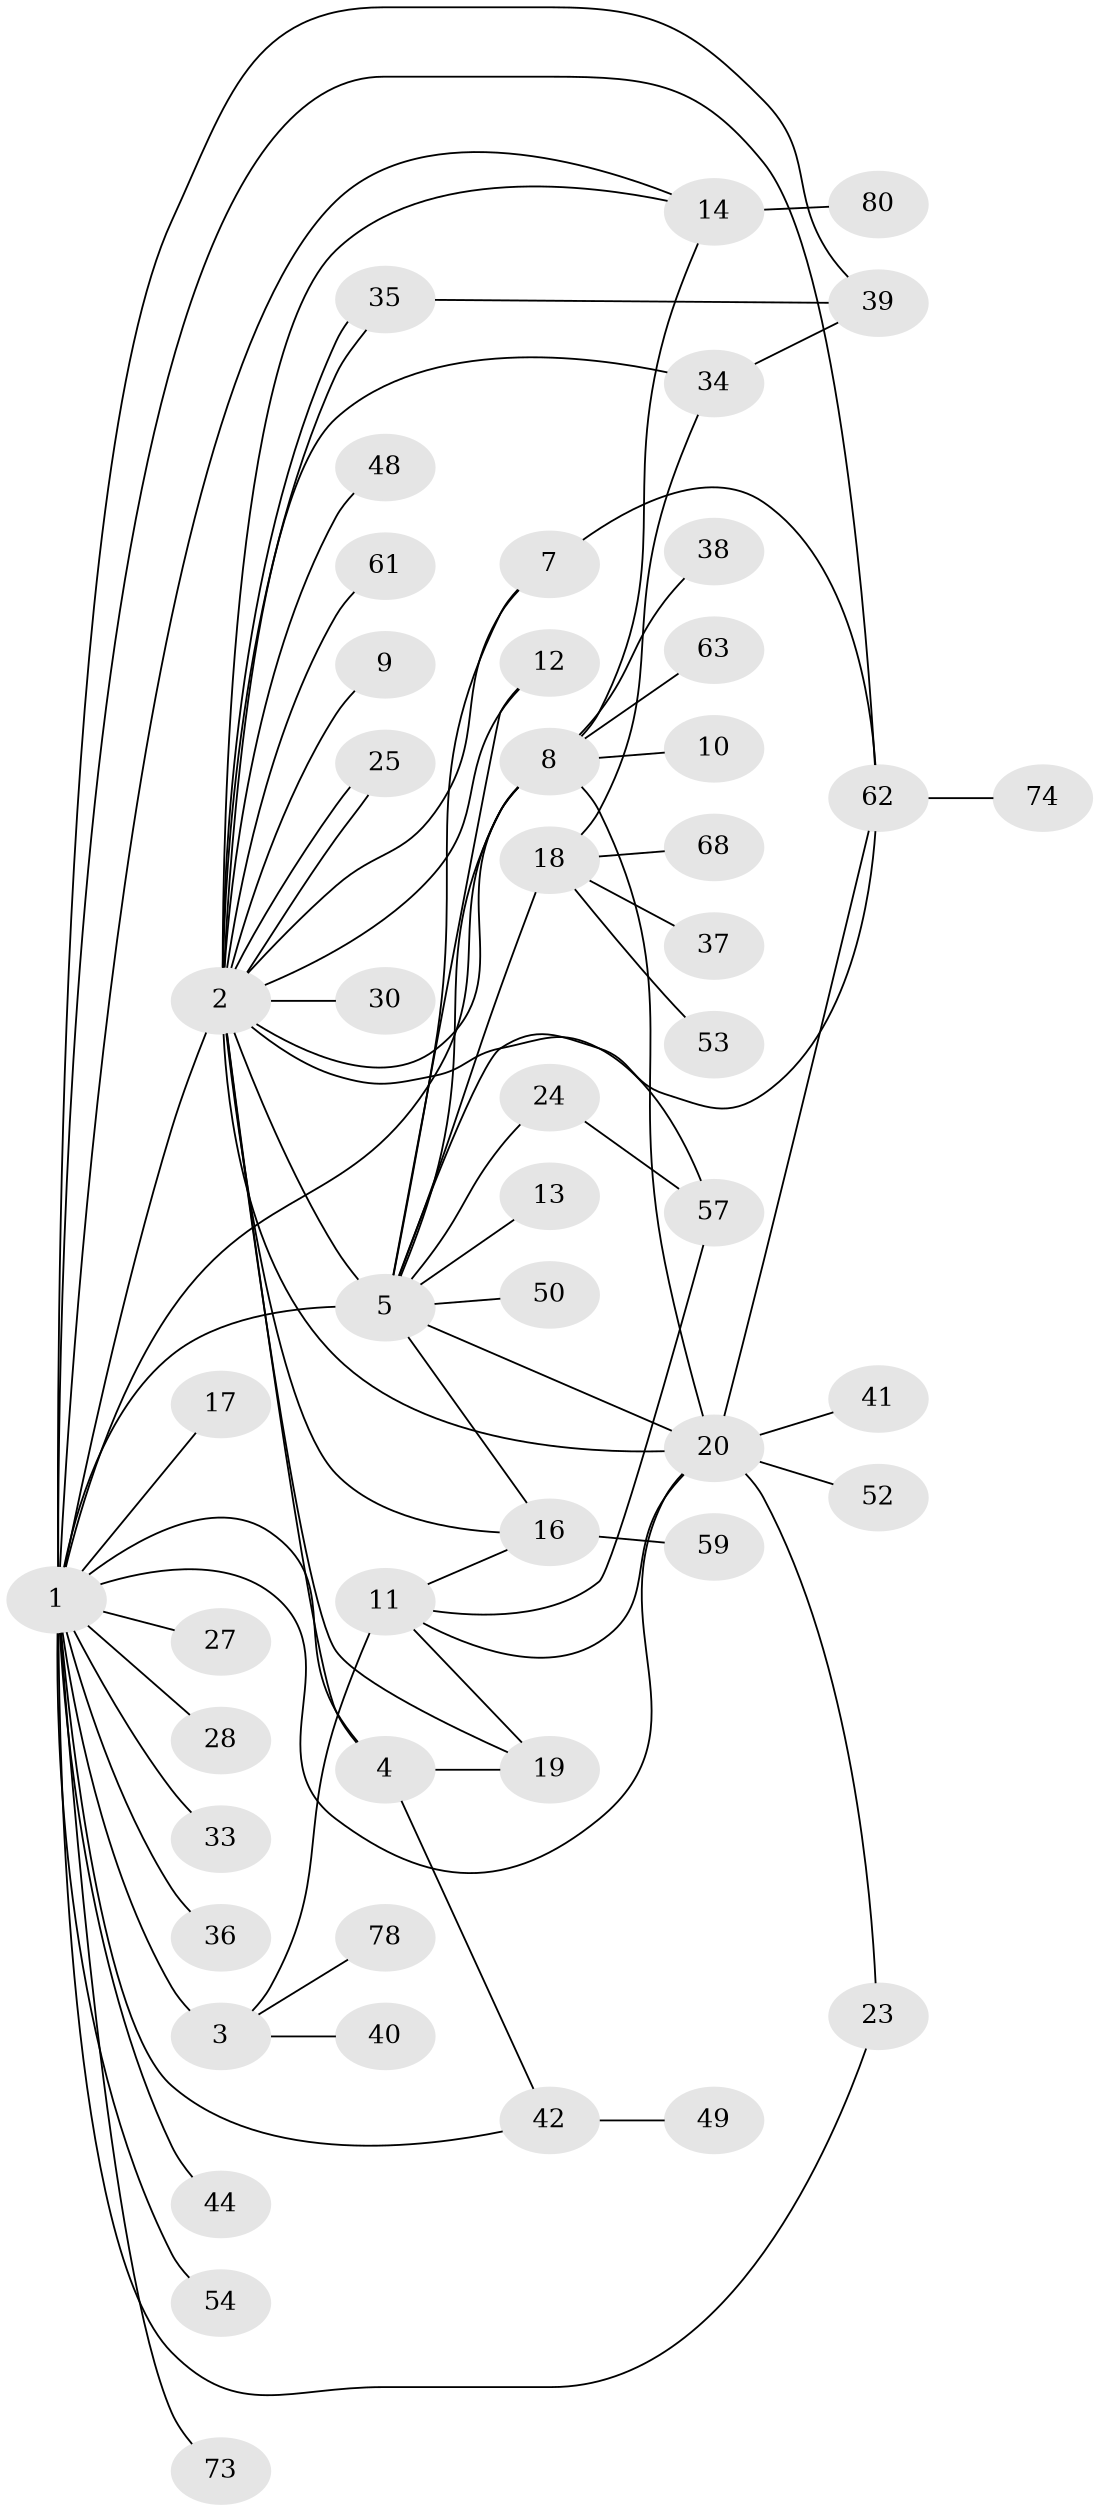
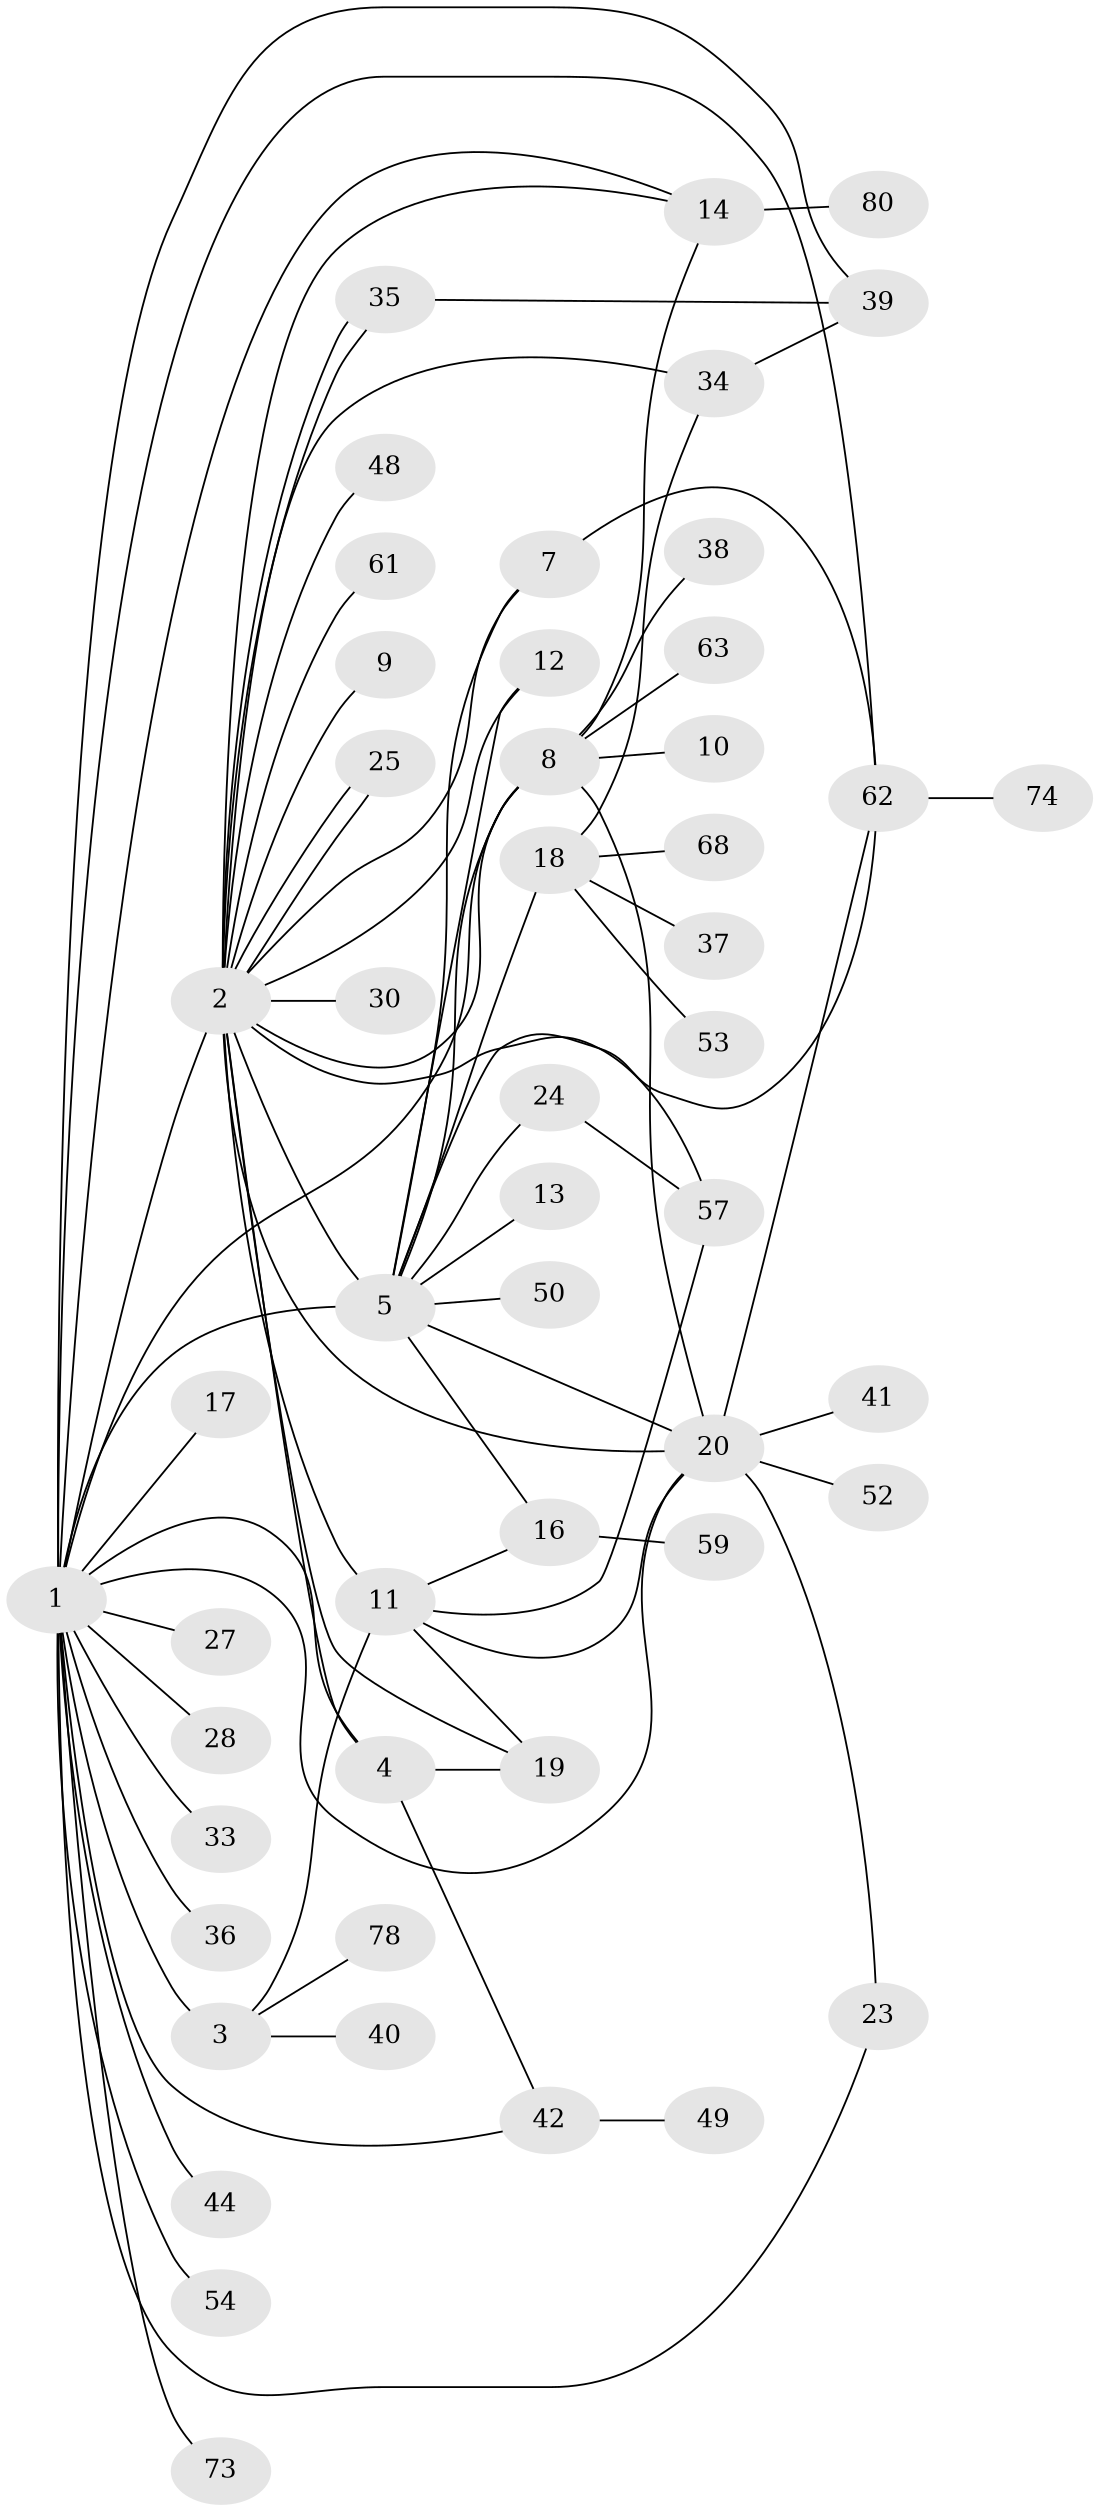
(286, 1361) -> (299, 1448)
